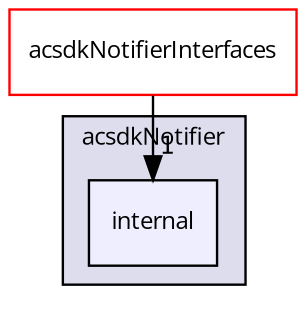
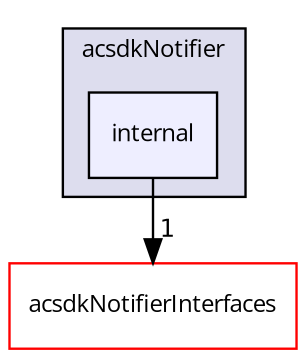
(153, 131) -> (153, 212)
